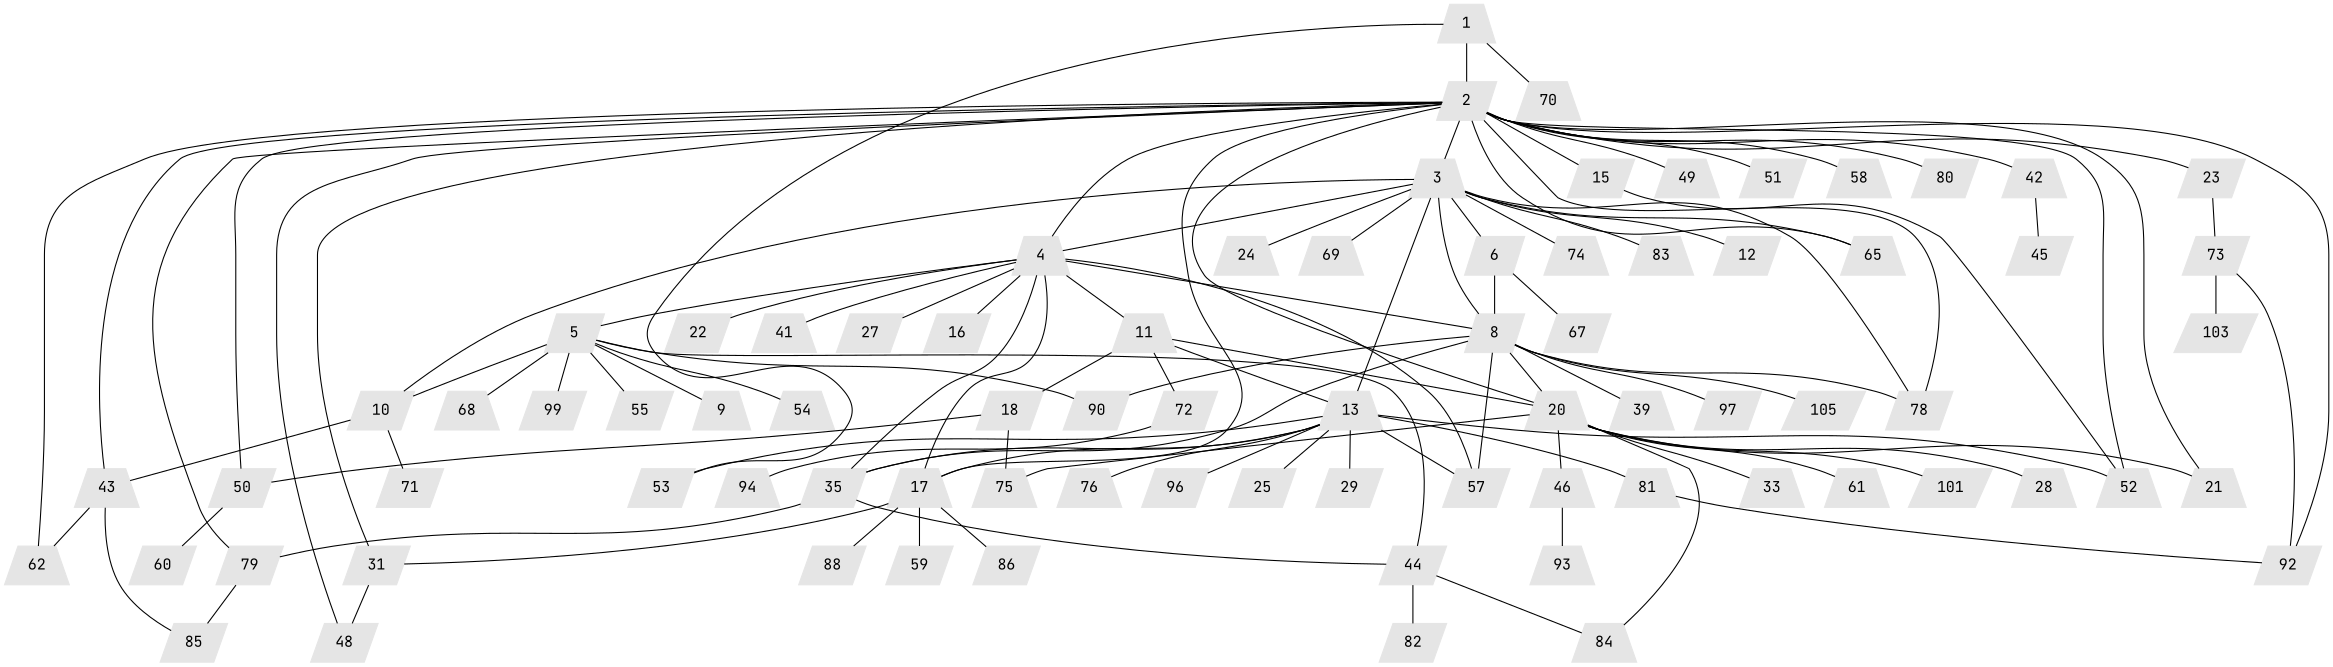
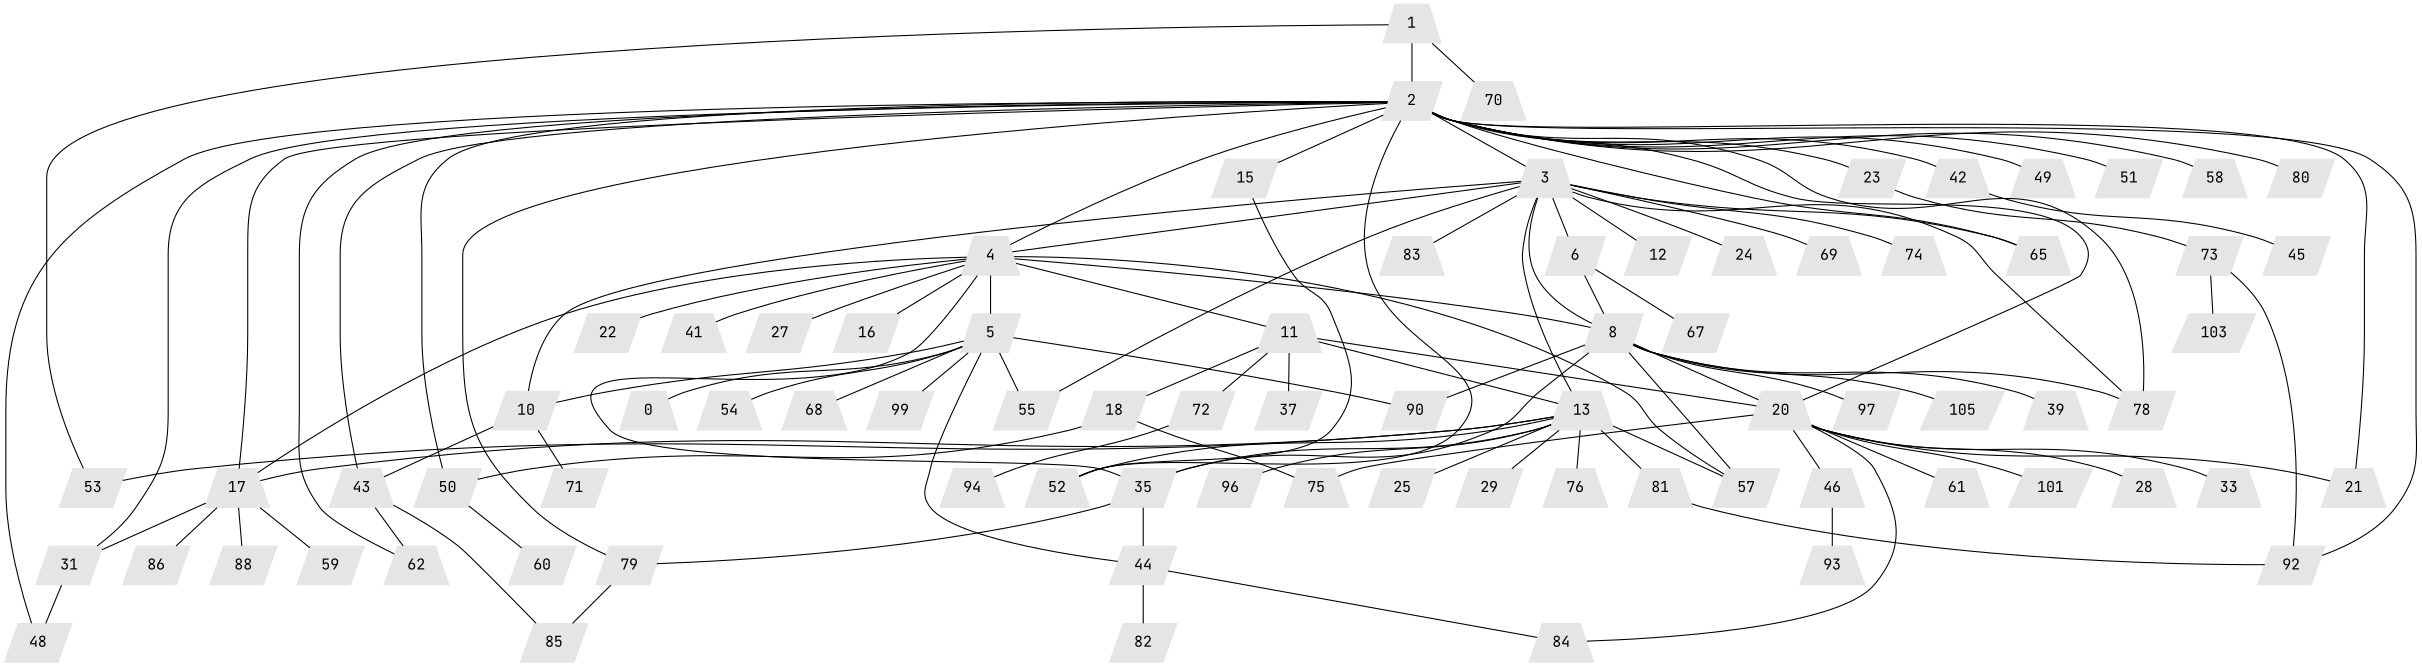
none -> (1306, 264)
(722, 411) -> (649, 411)
none -> (1288, 411)
